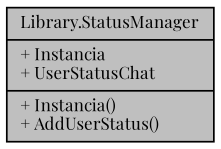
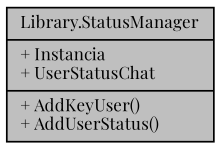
(69, 106) -> (81, 106)
